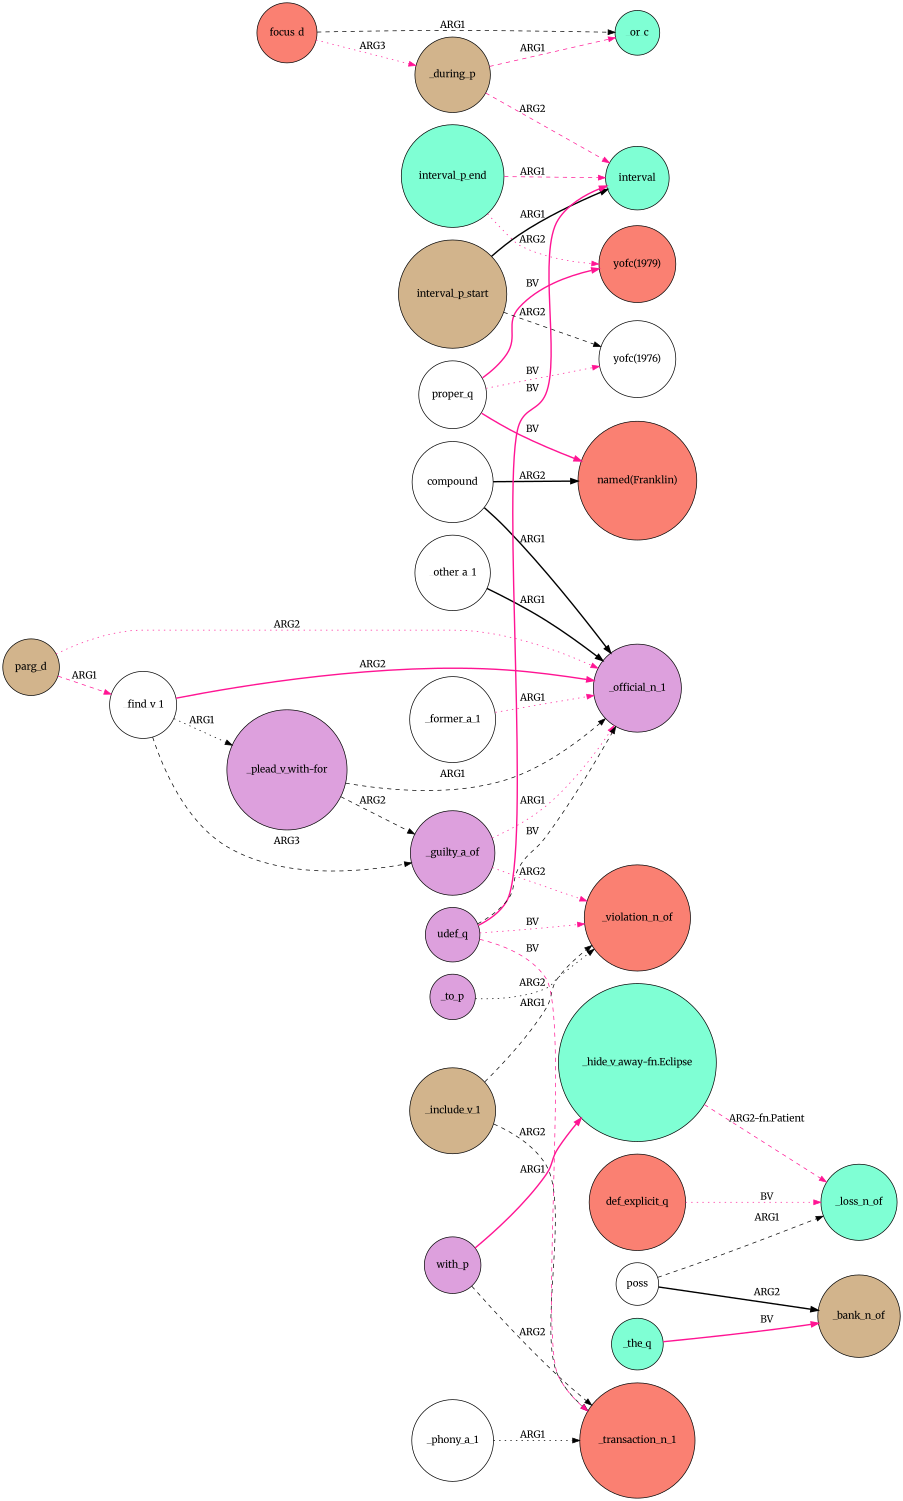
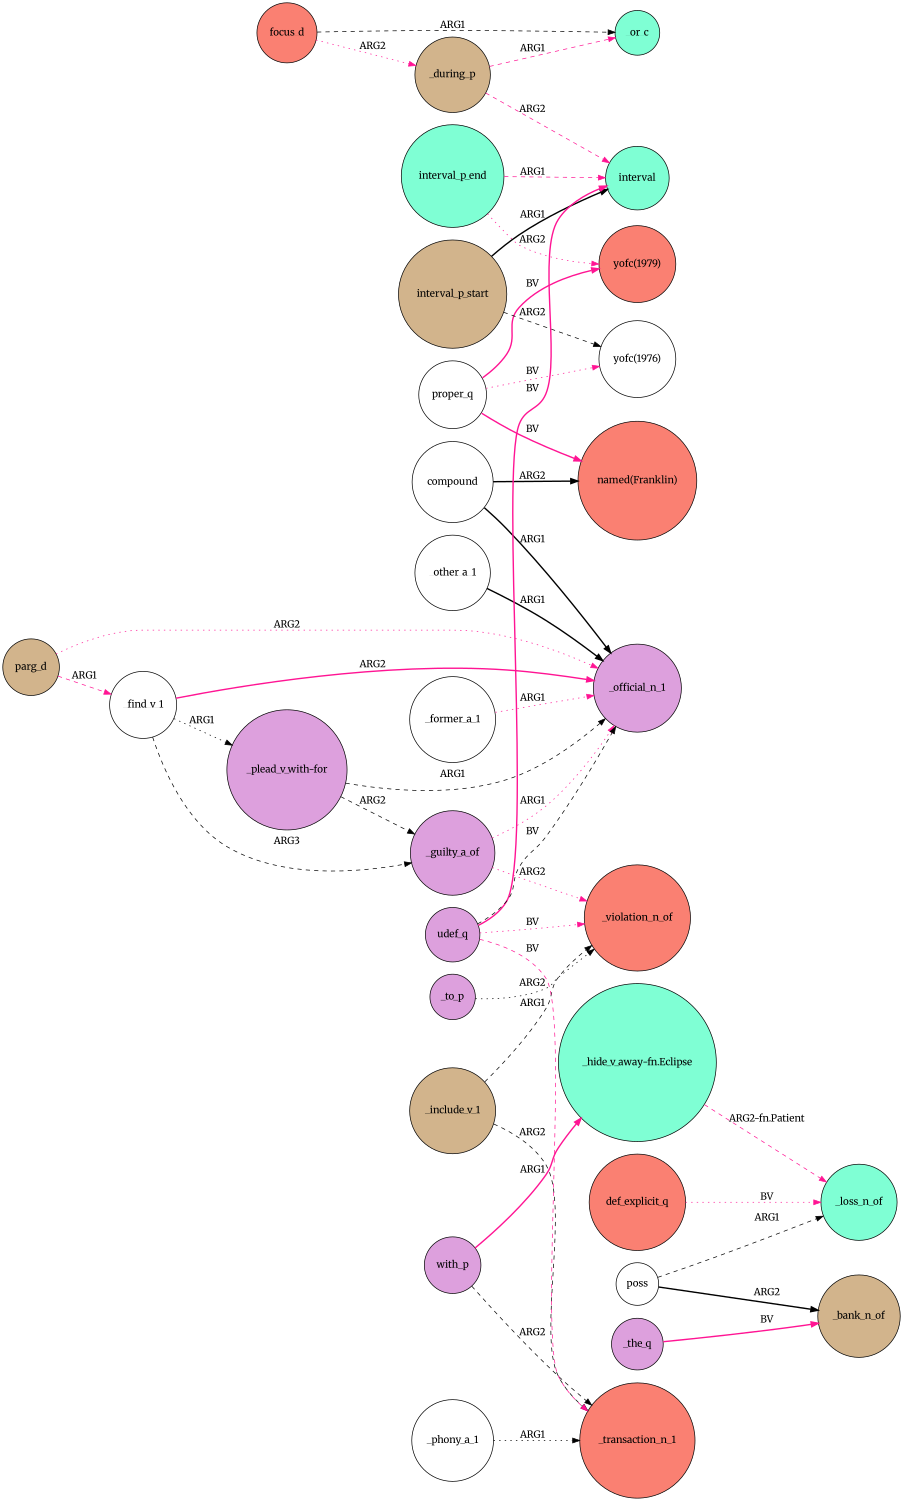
(373, 46) -> (373, 46)
(637, 1344) -> (637, 1344)
